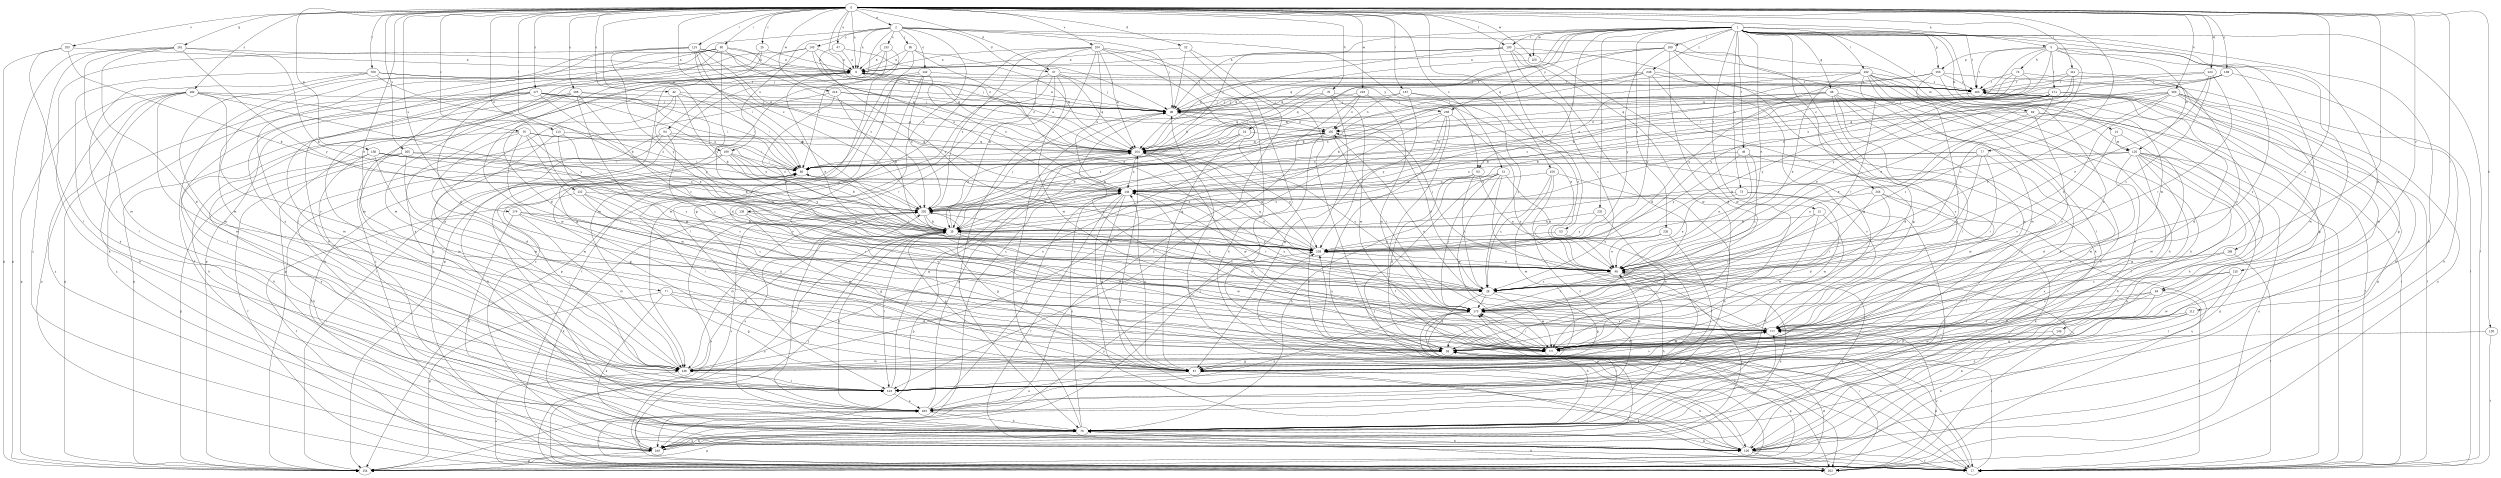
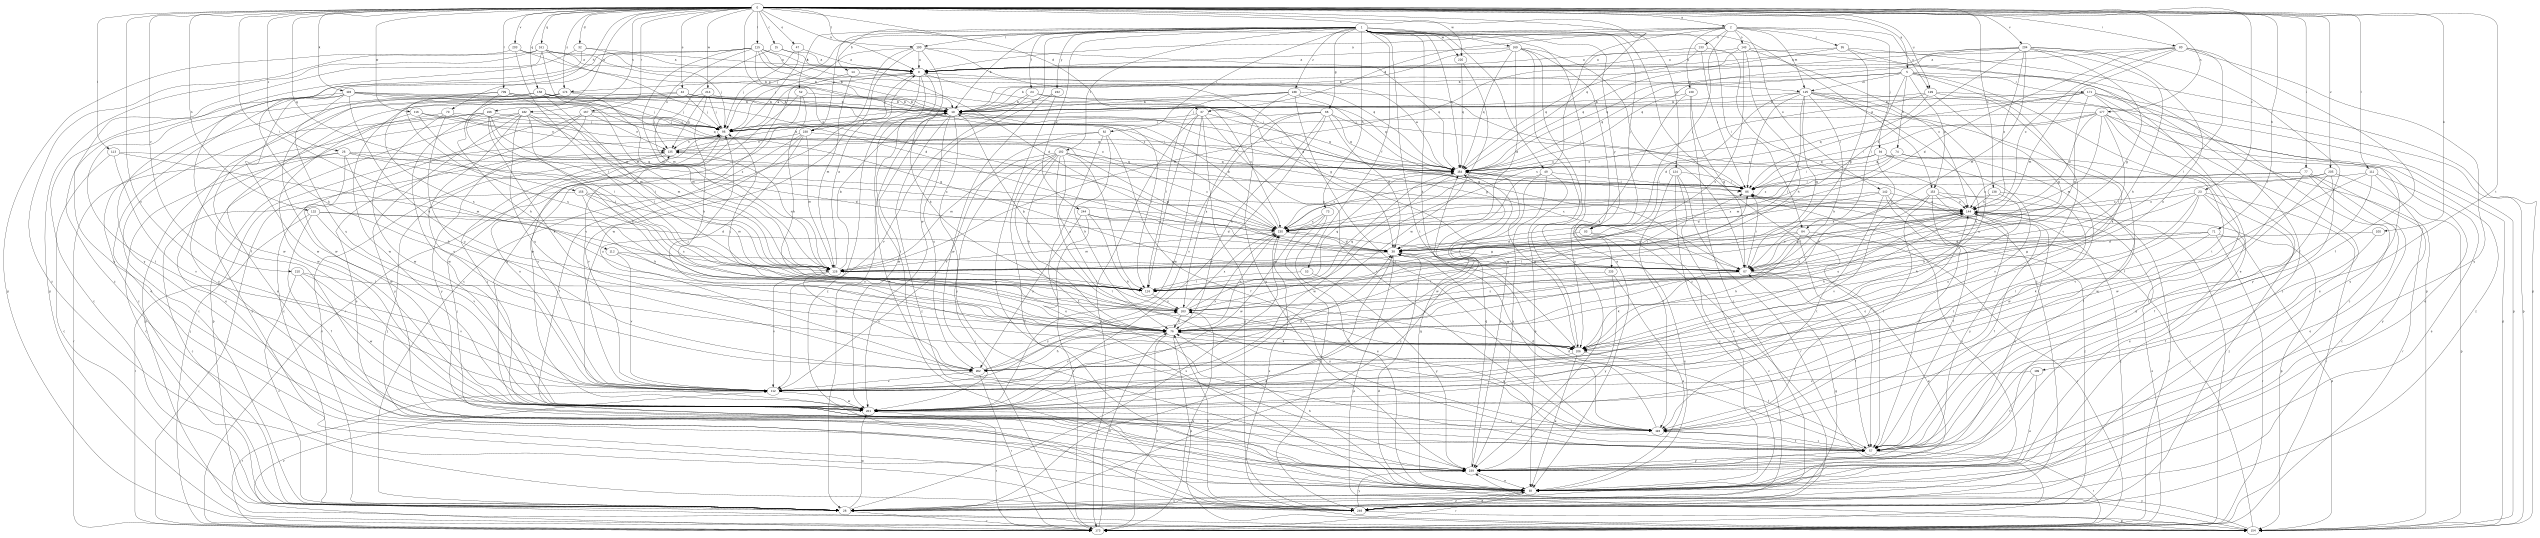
(390, 141) -> (769, 80)
(1279, 187) -> none
(2059, 331) -> none
(870, 433) -> none
